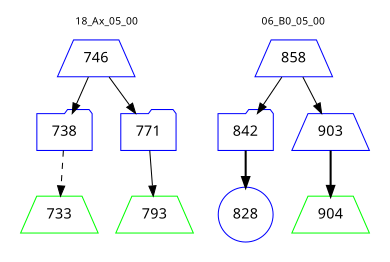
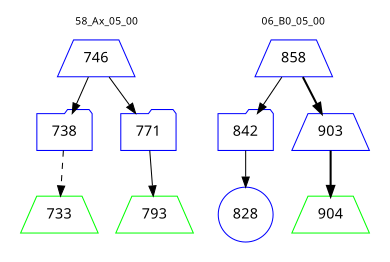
(107, 22) -> (107, 22)
(310, 91) -> (310, 91)
(246, 164) -> (246, 164)
